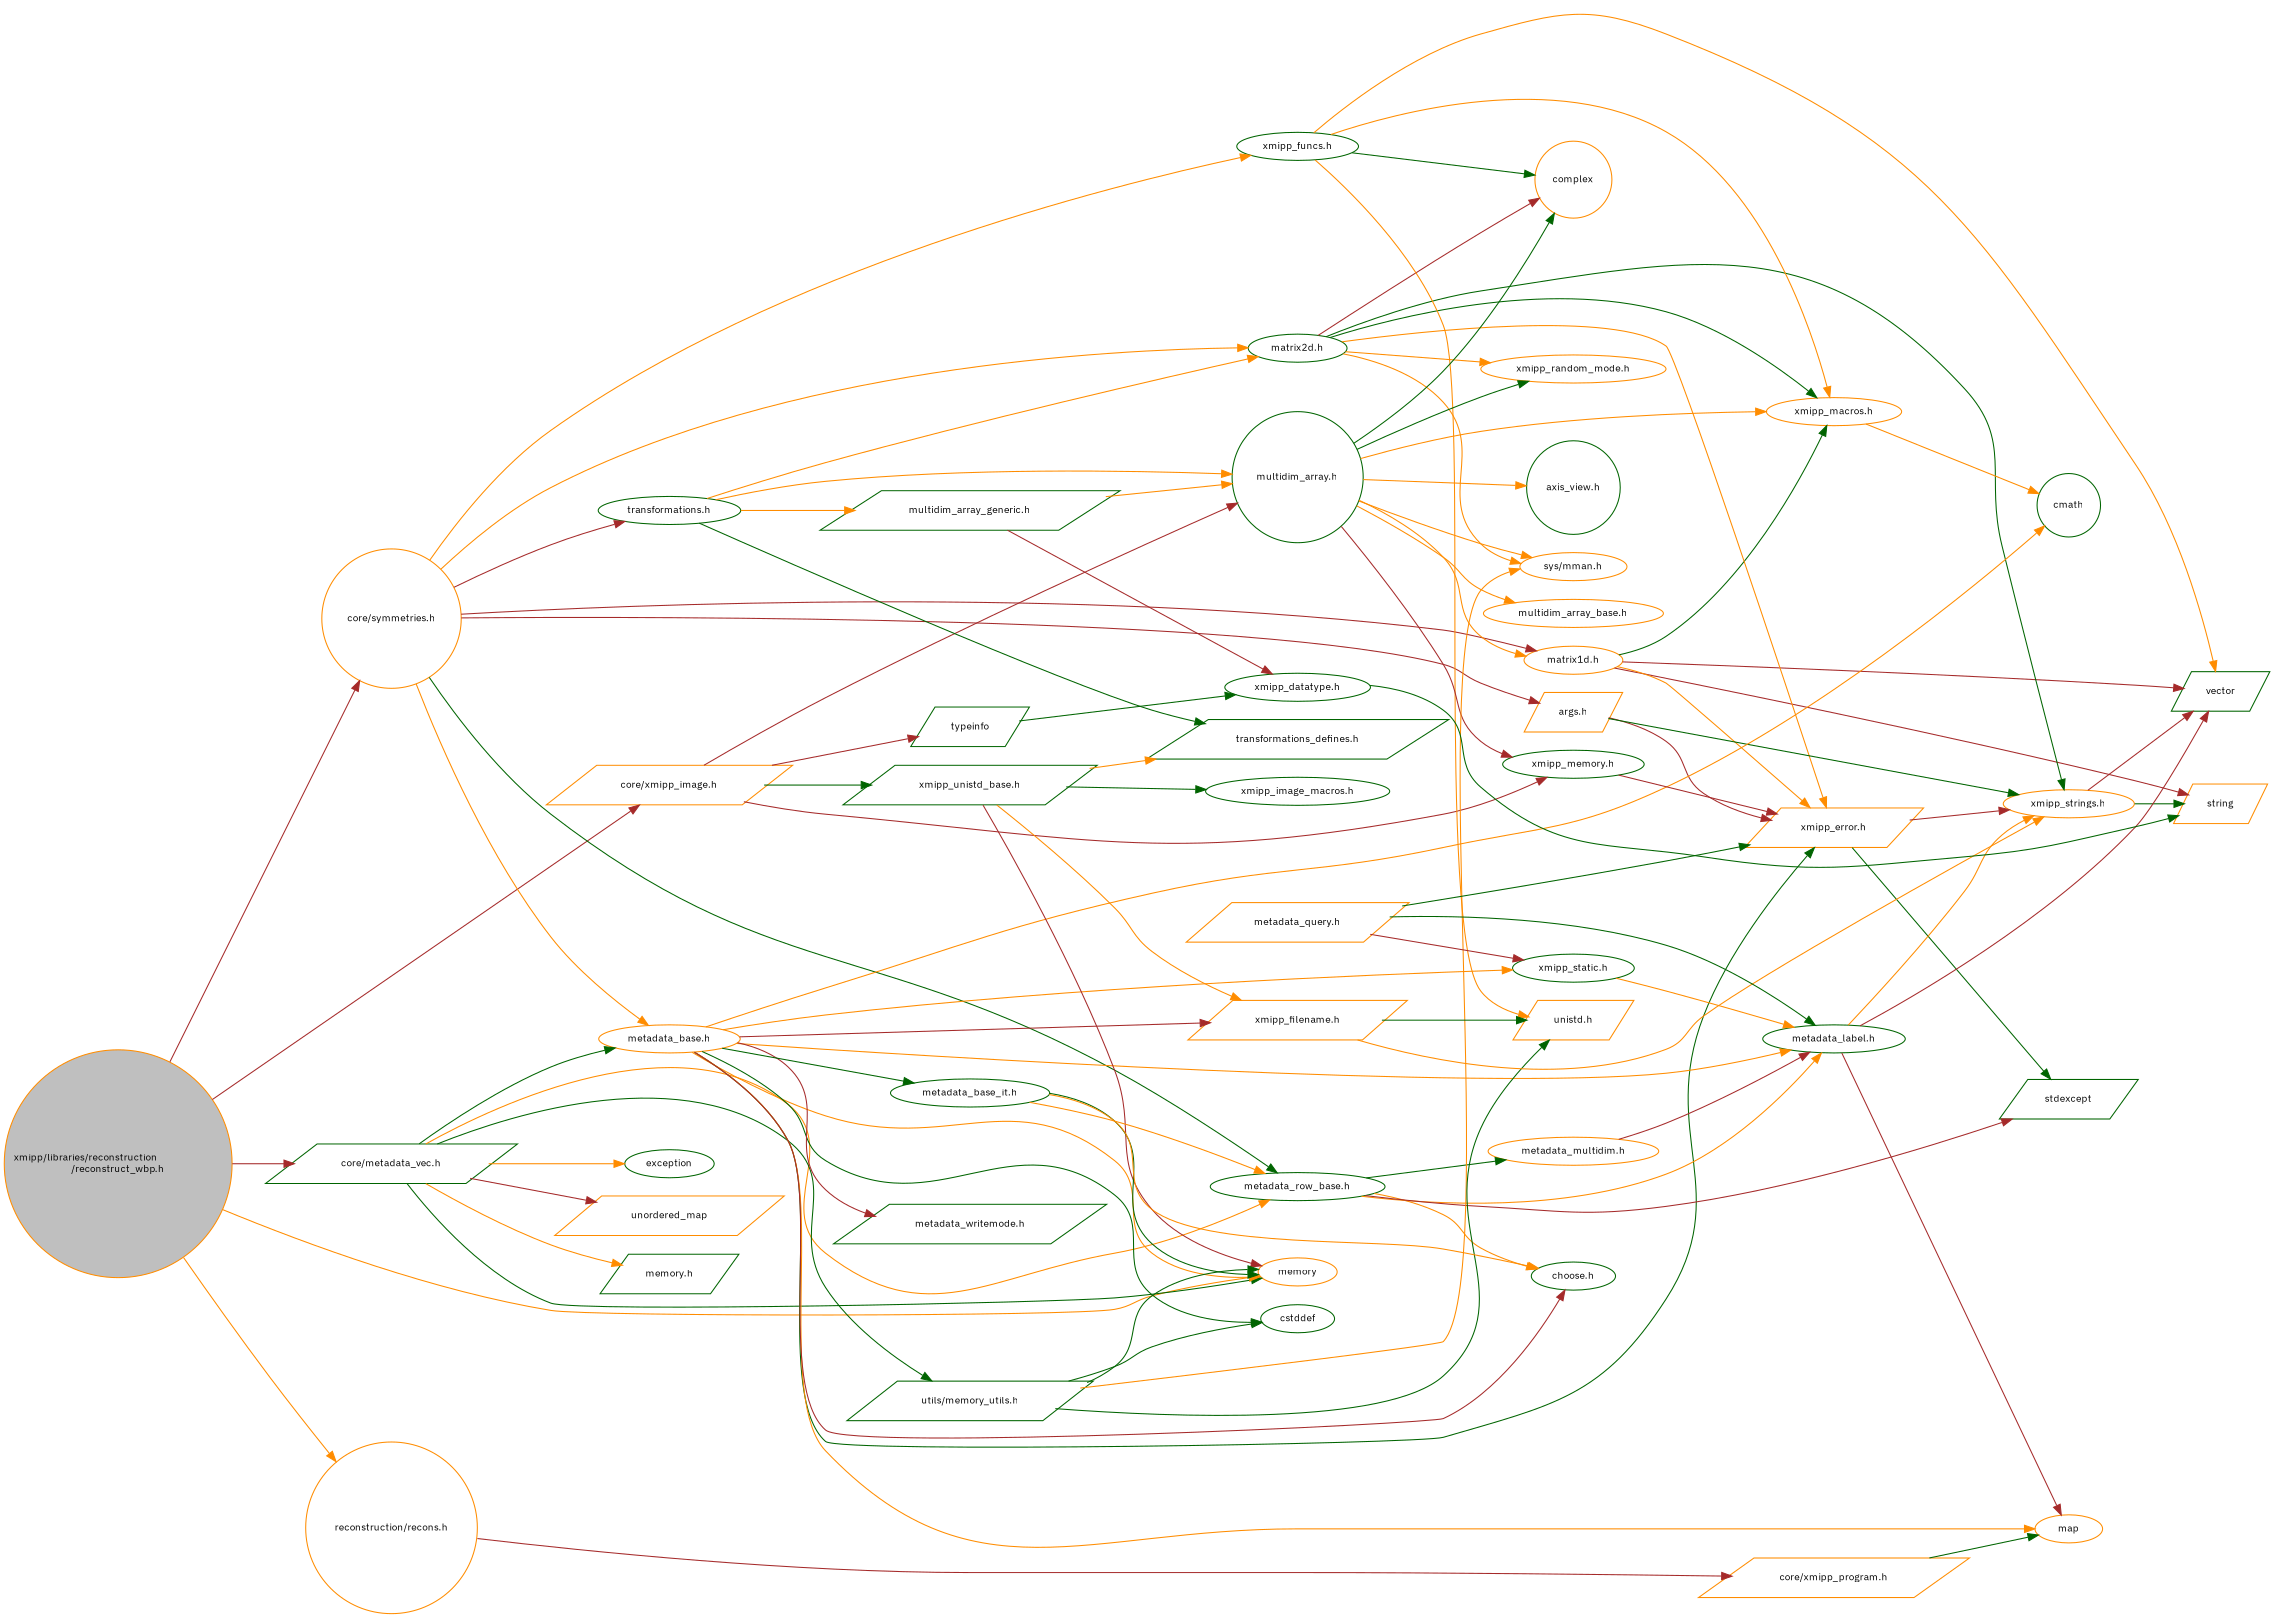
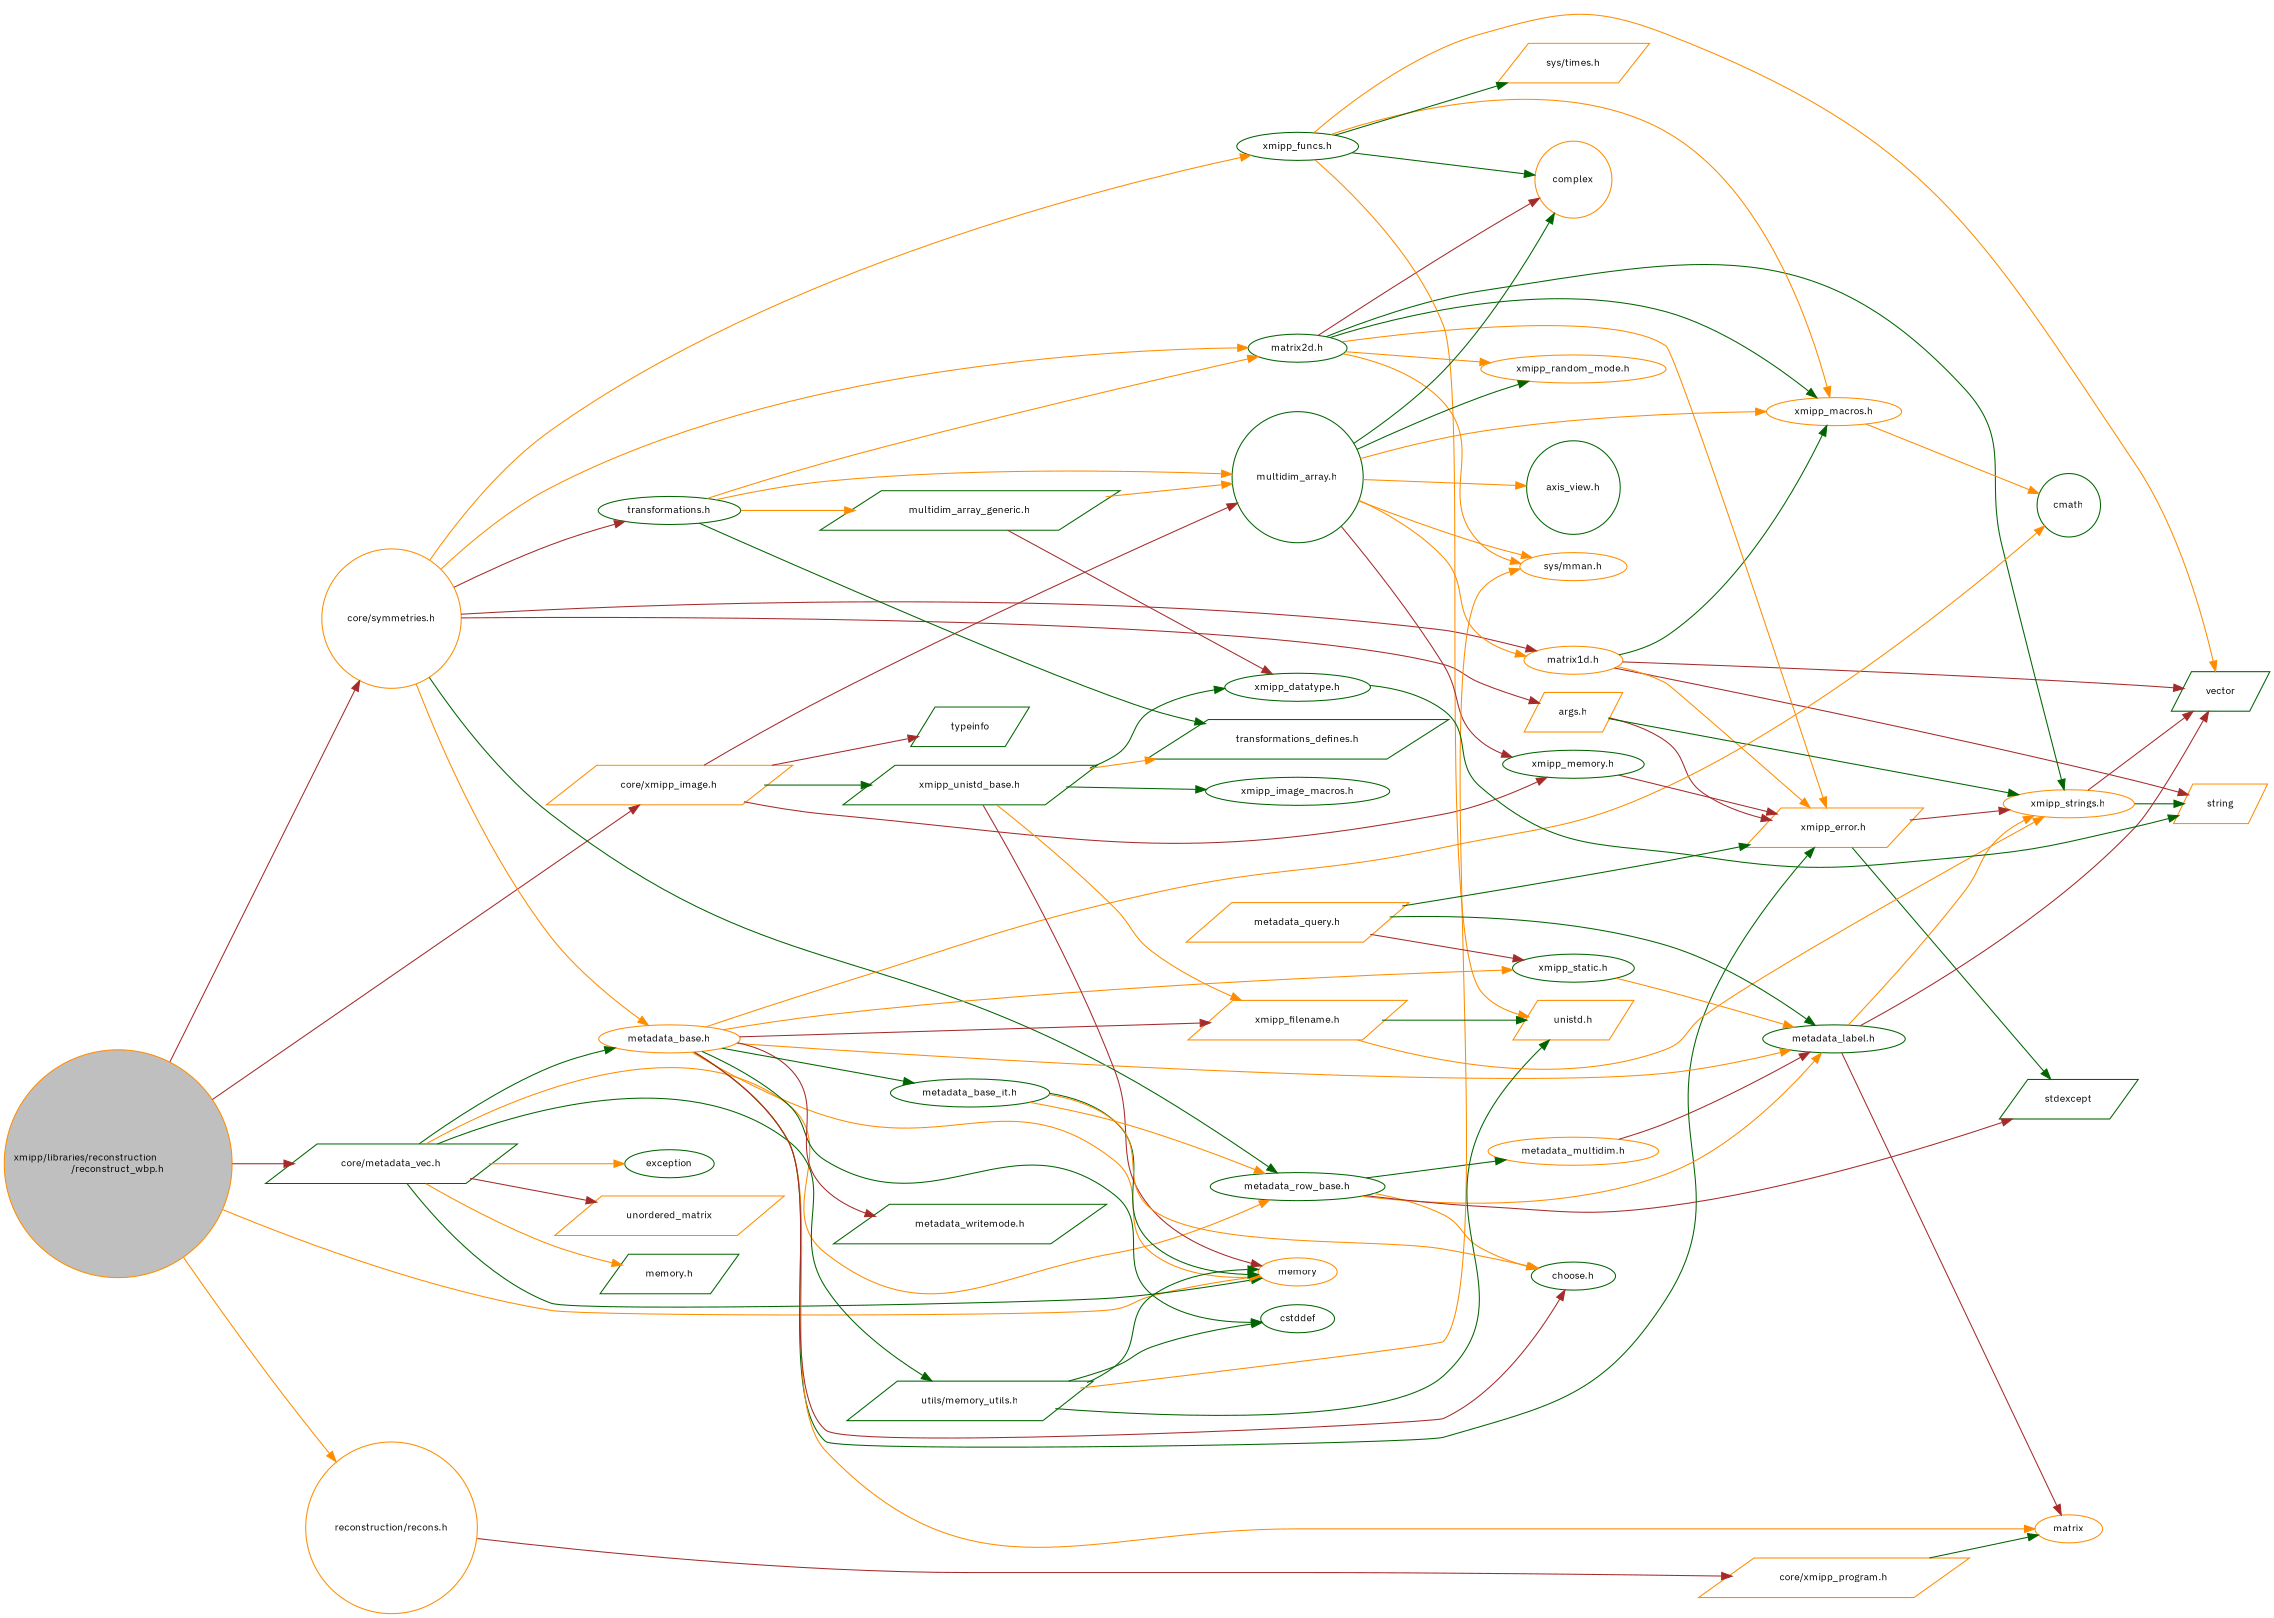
none -> (1573, 63)
(1573, 613) -> none
(1122, 708) -> (1144, 717)
(669, 1216) -> (669, 1216)
(2069, 1529) -> (2069, 1529)
